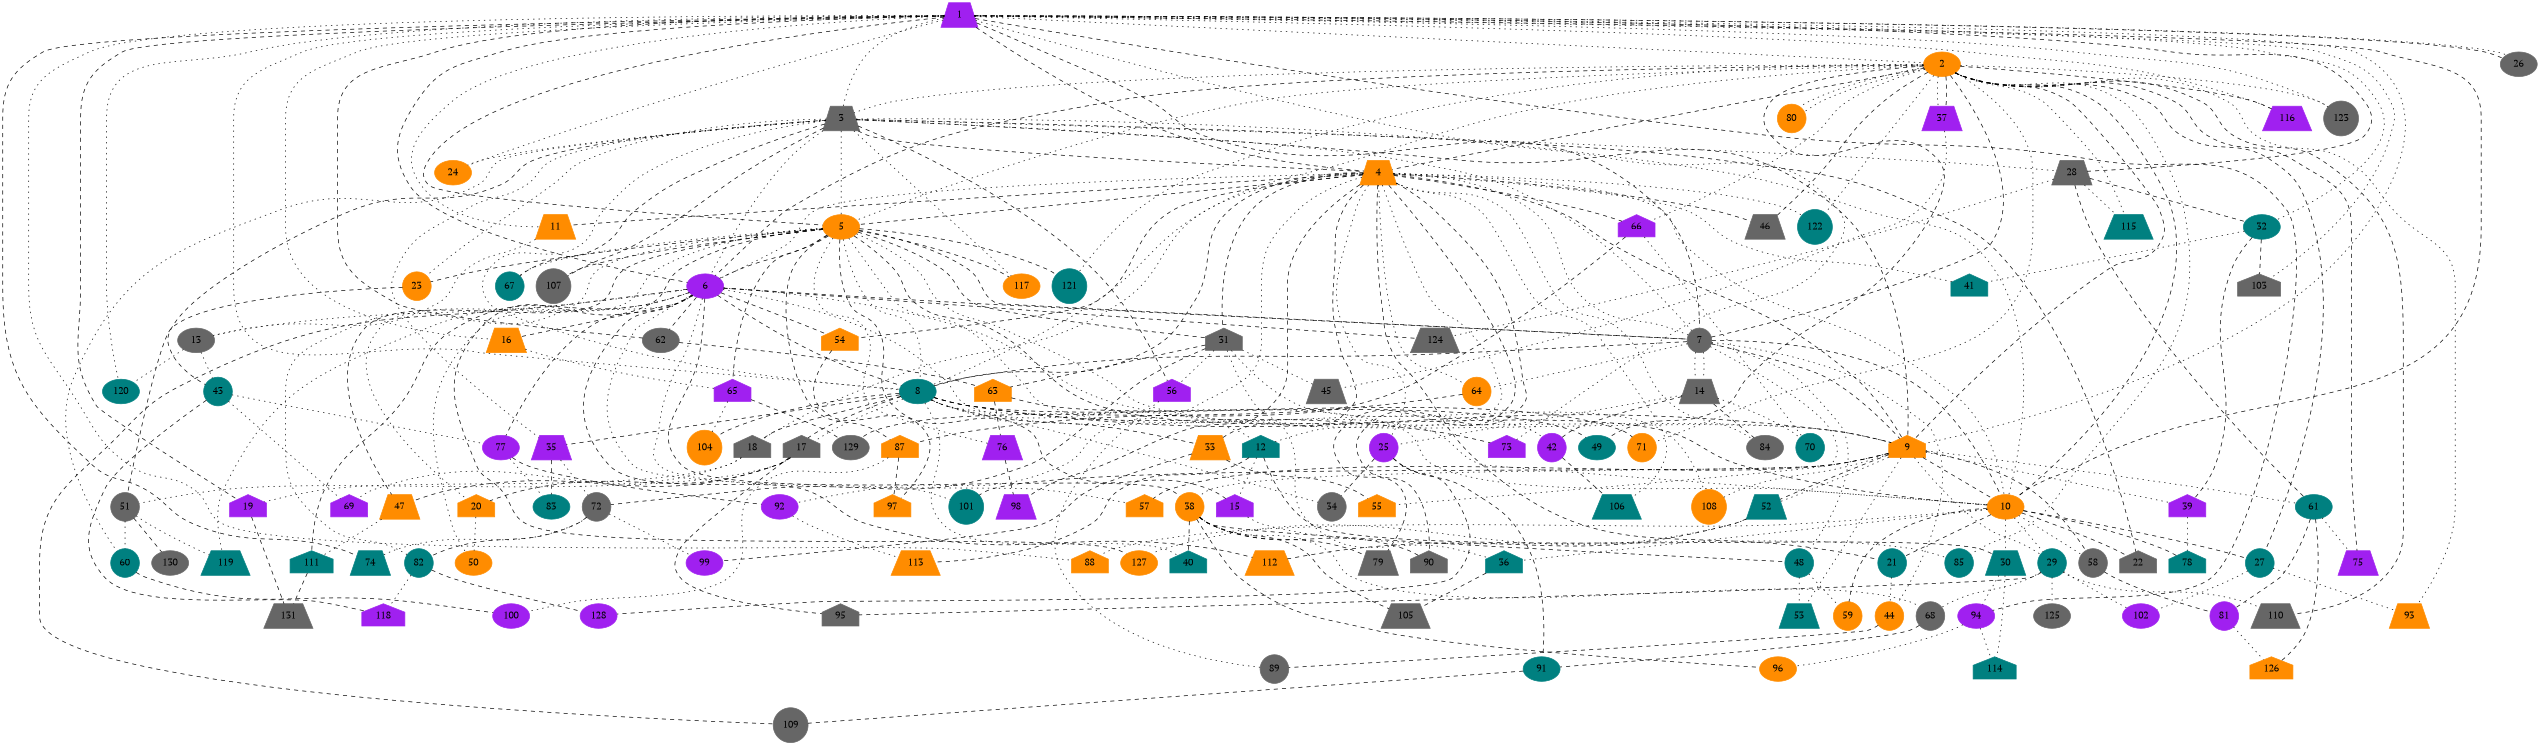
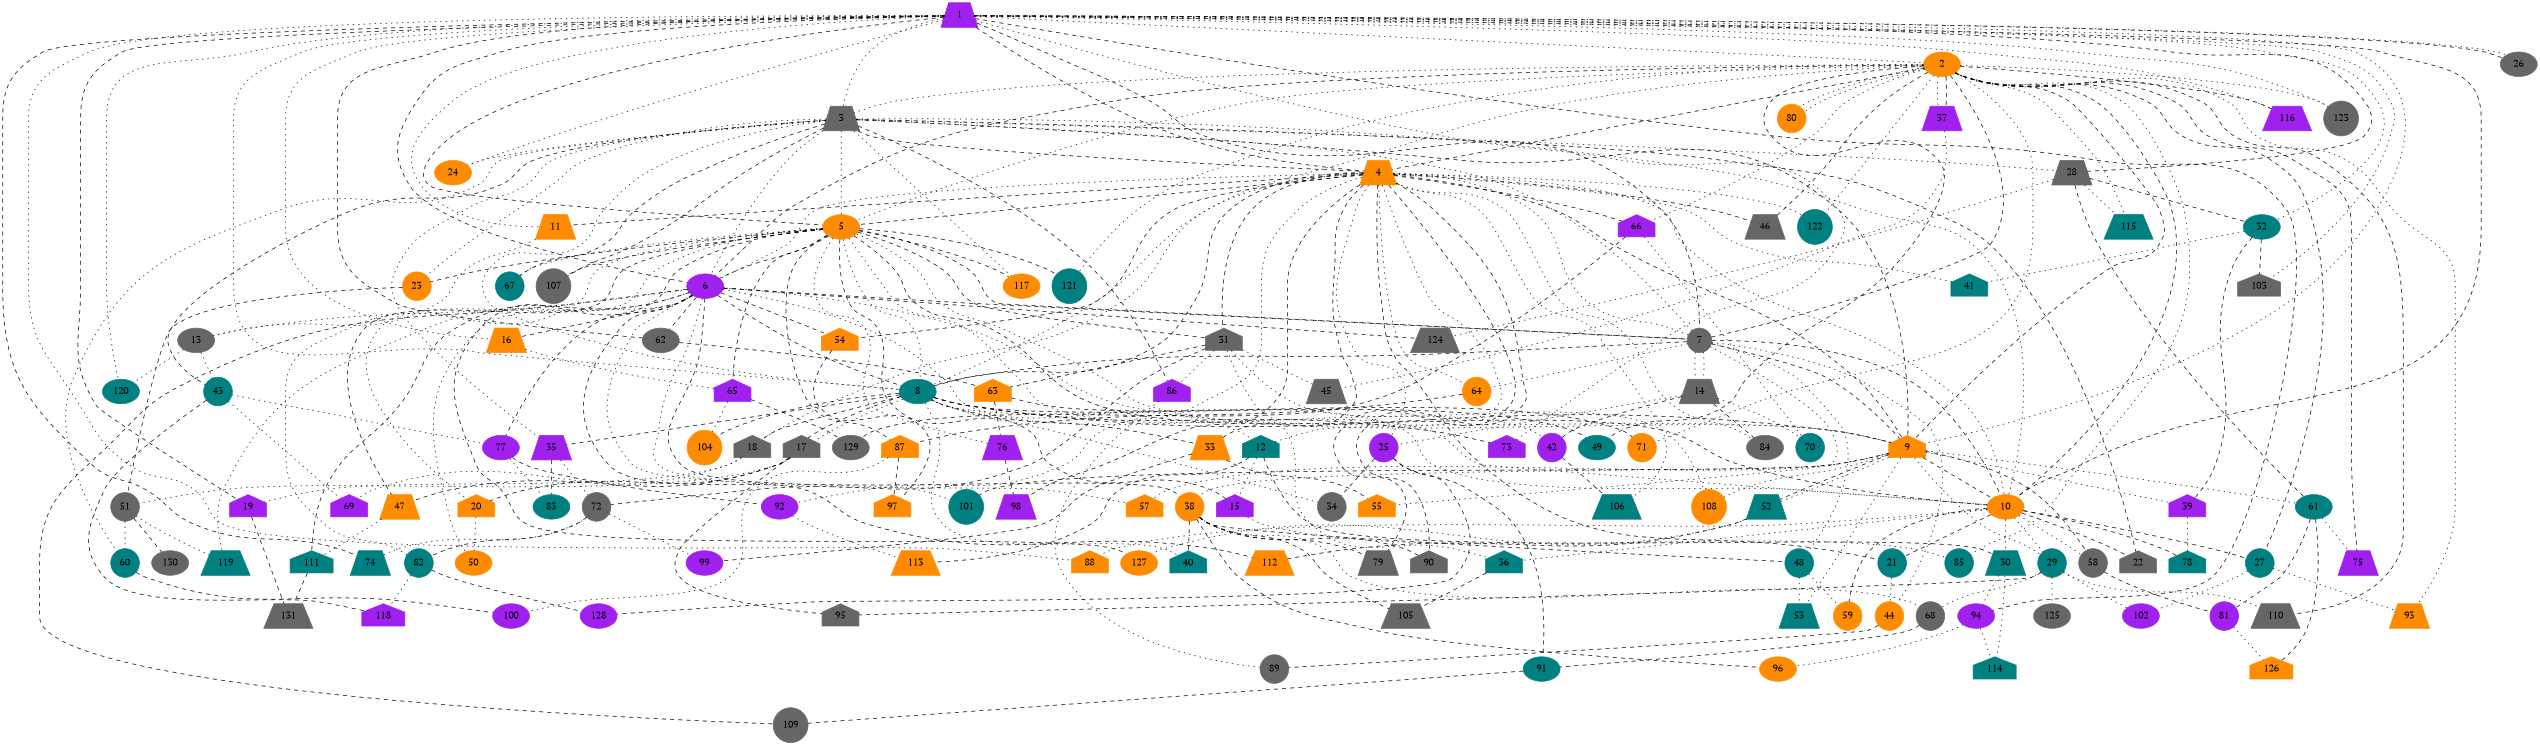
(1172, 392) -> (1172, 392)
(1519, 467) -> (1519, 467)
